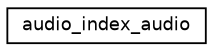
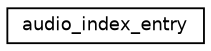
(107, 26) -> (106, 26)
